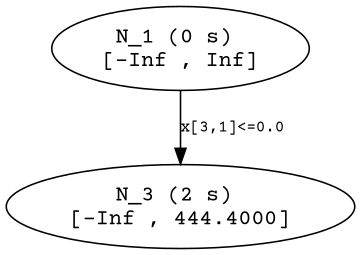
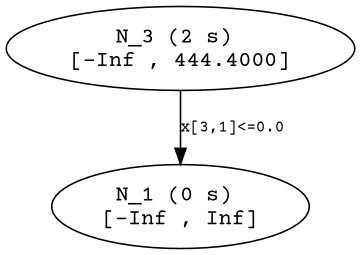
(181, 119) -> (181, 119)
